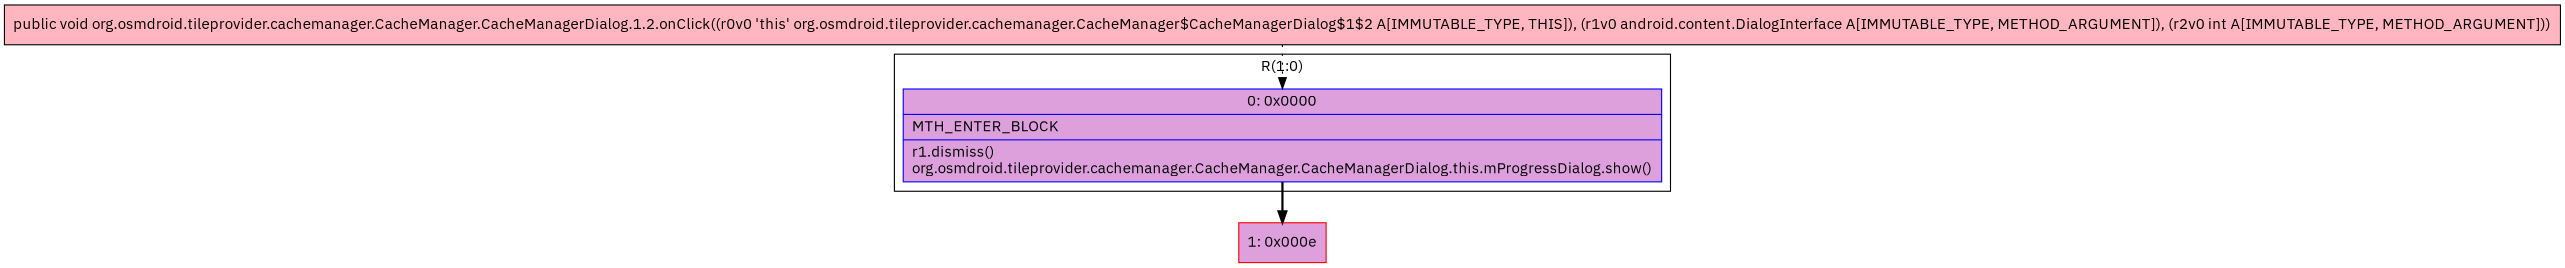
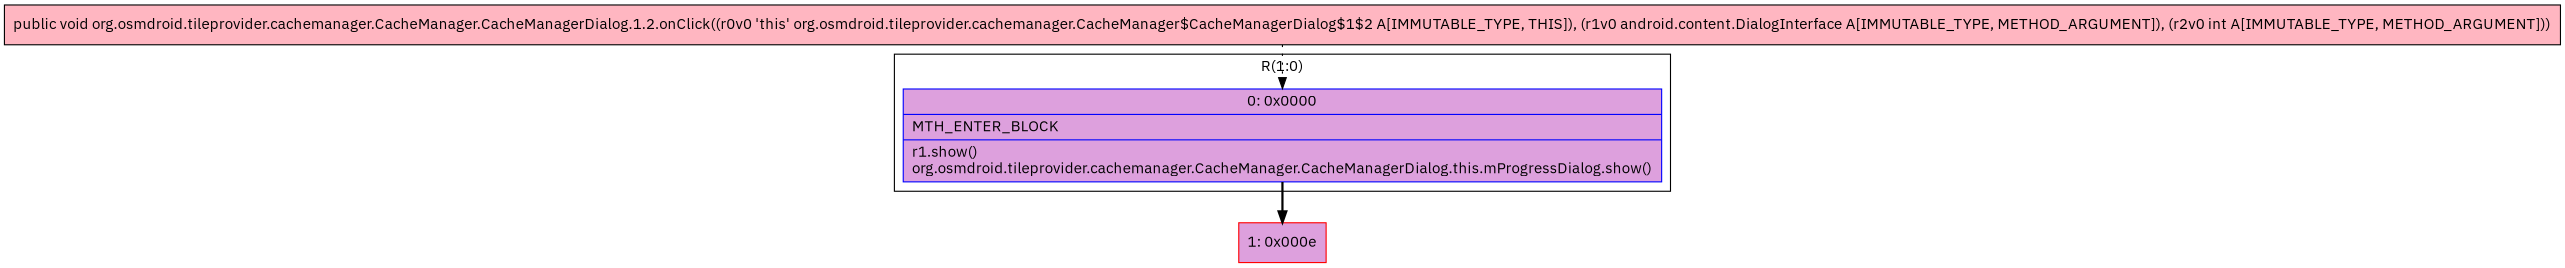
(954, 152) -> (945, 152)
